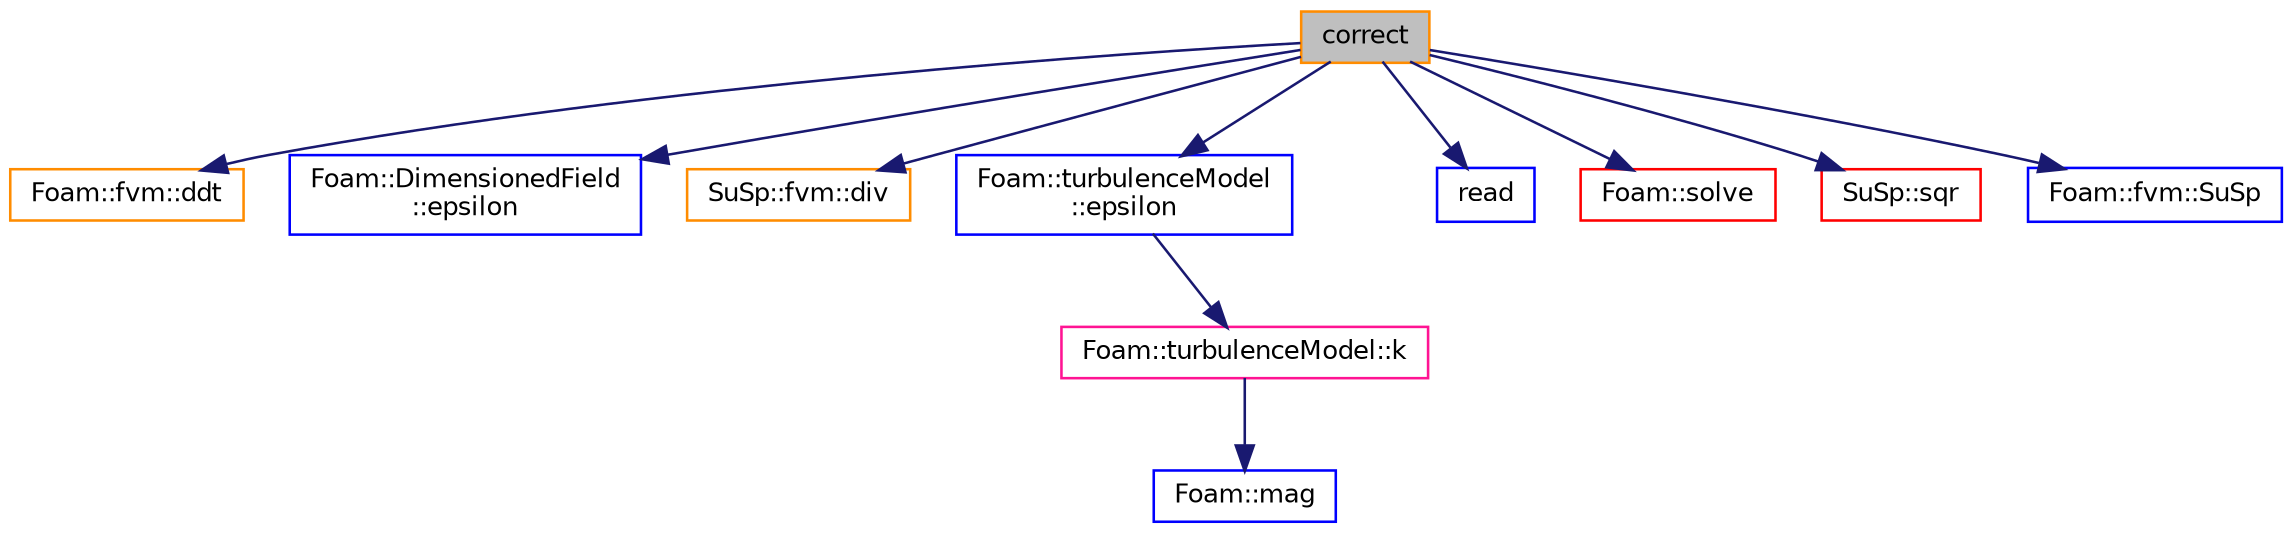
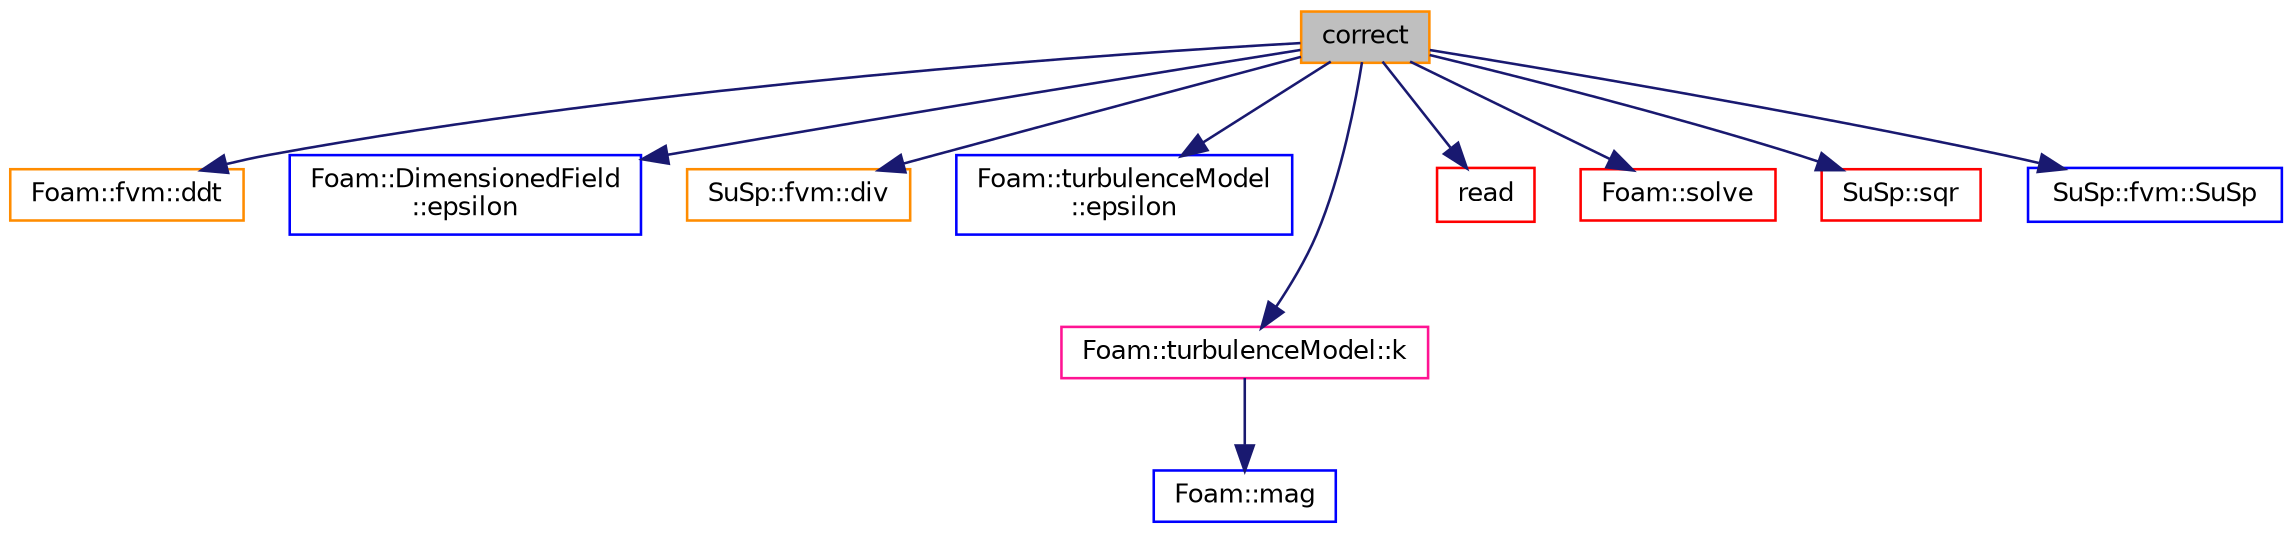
(1486, 195) -> (1486, 195)
(2155, 195) -> (2155, 195)
(1182, 271) -> (1333, 190)
